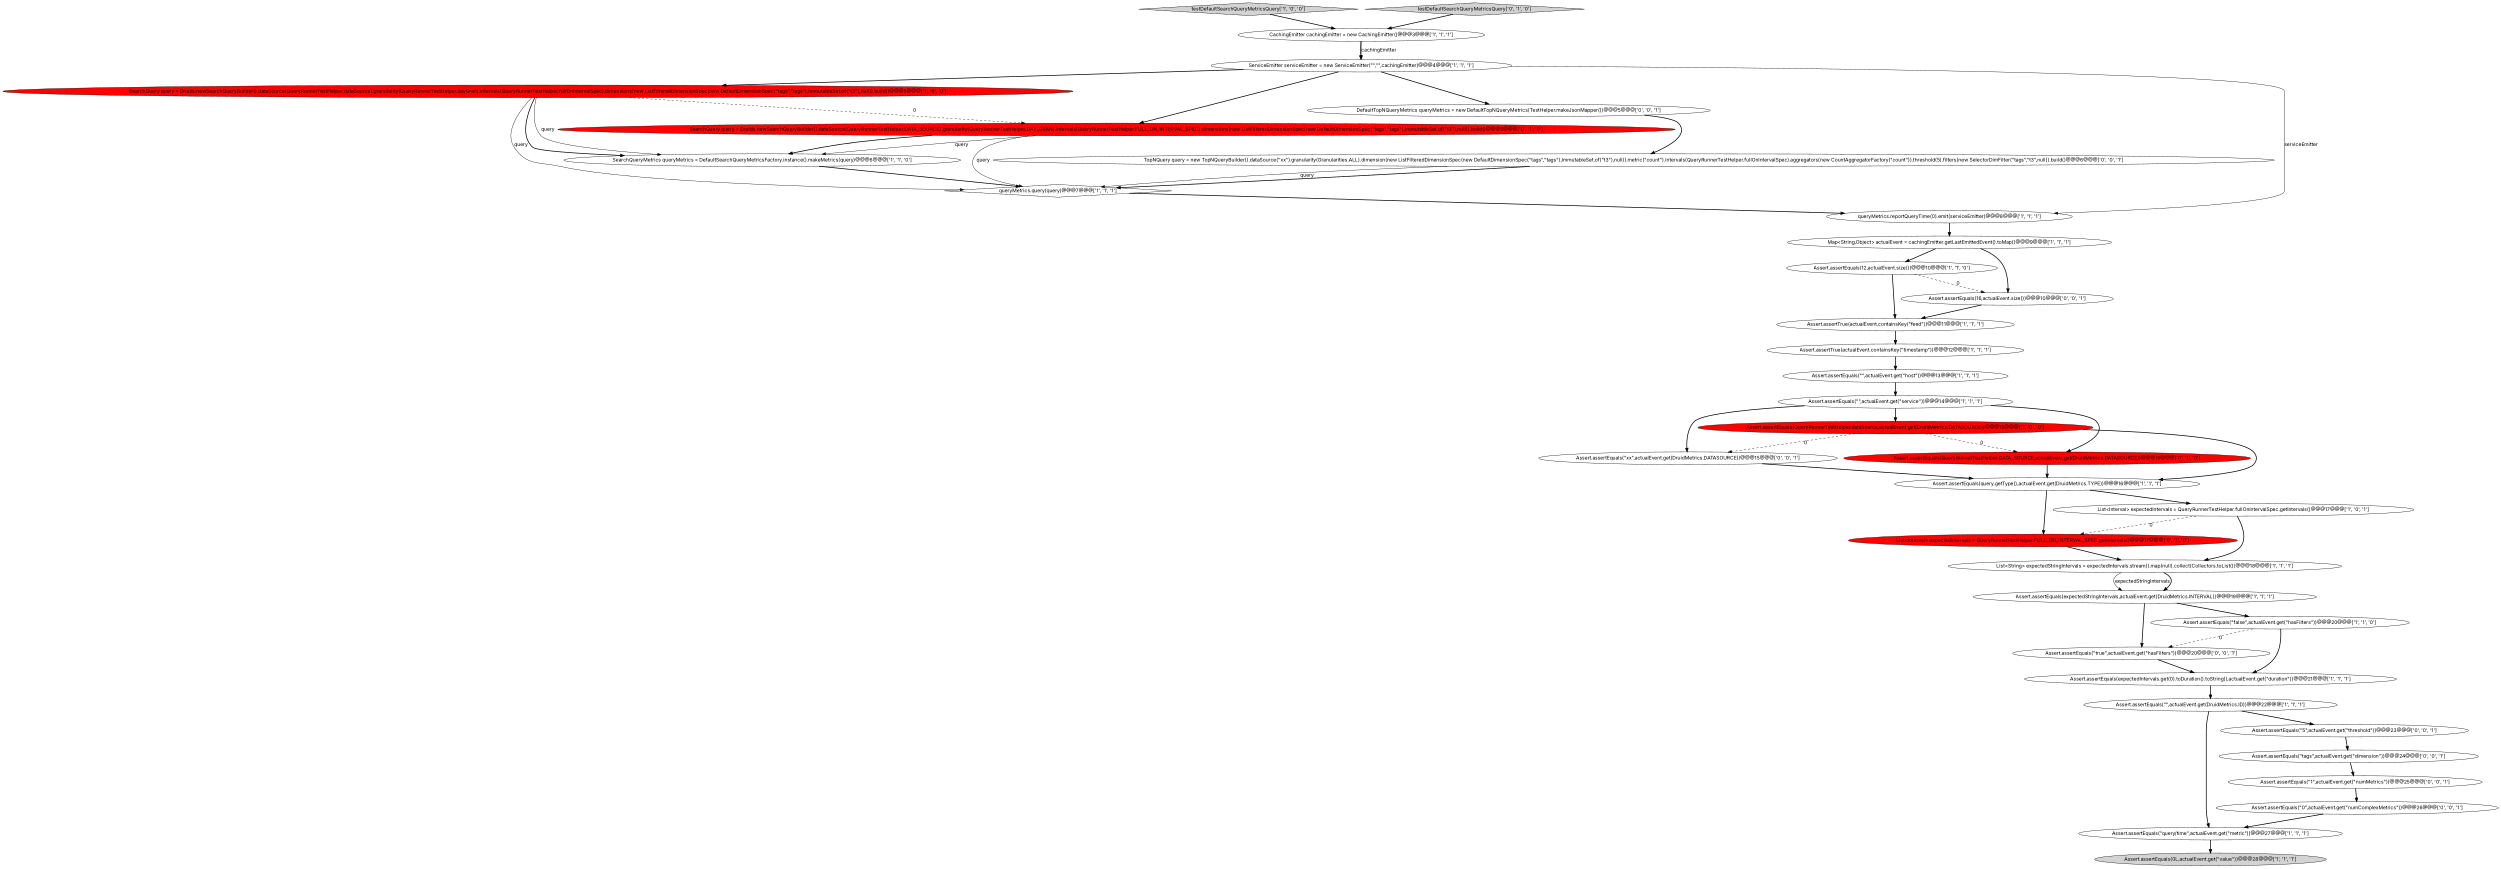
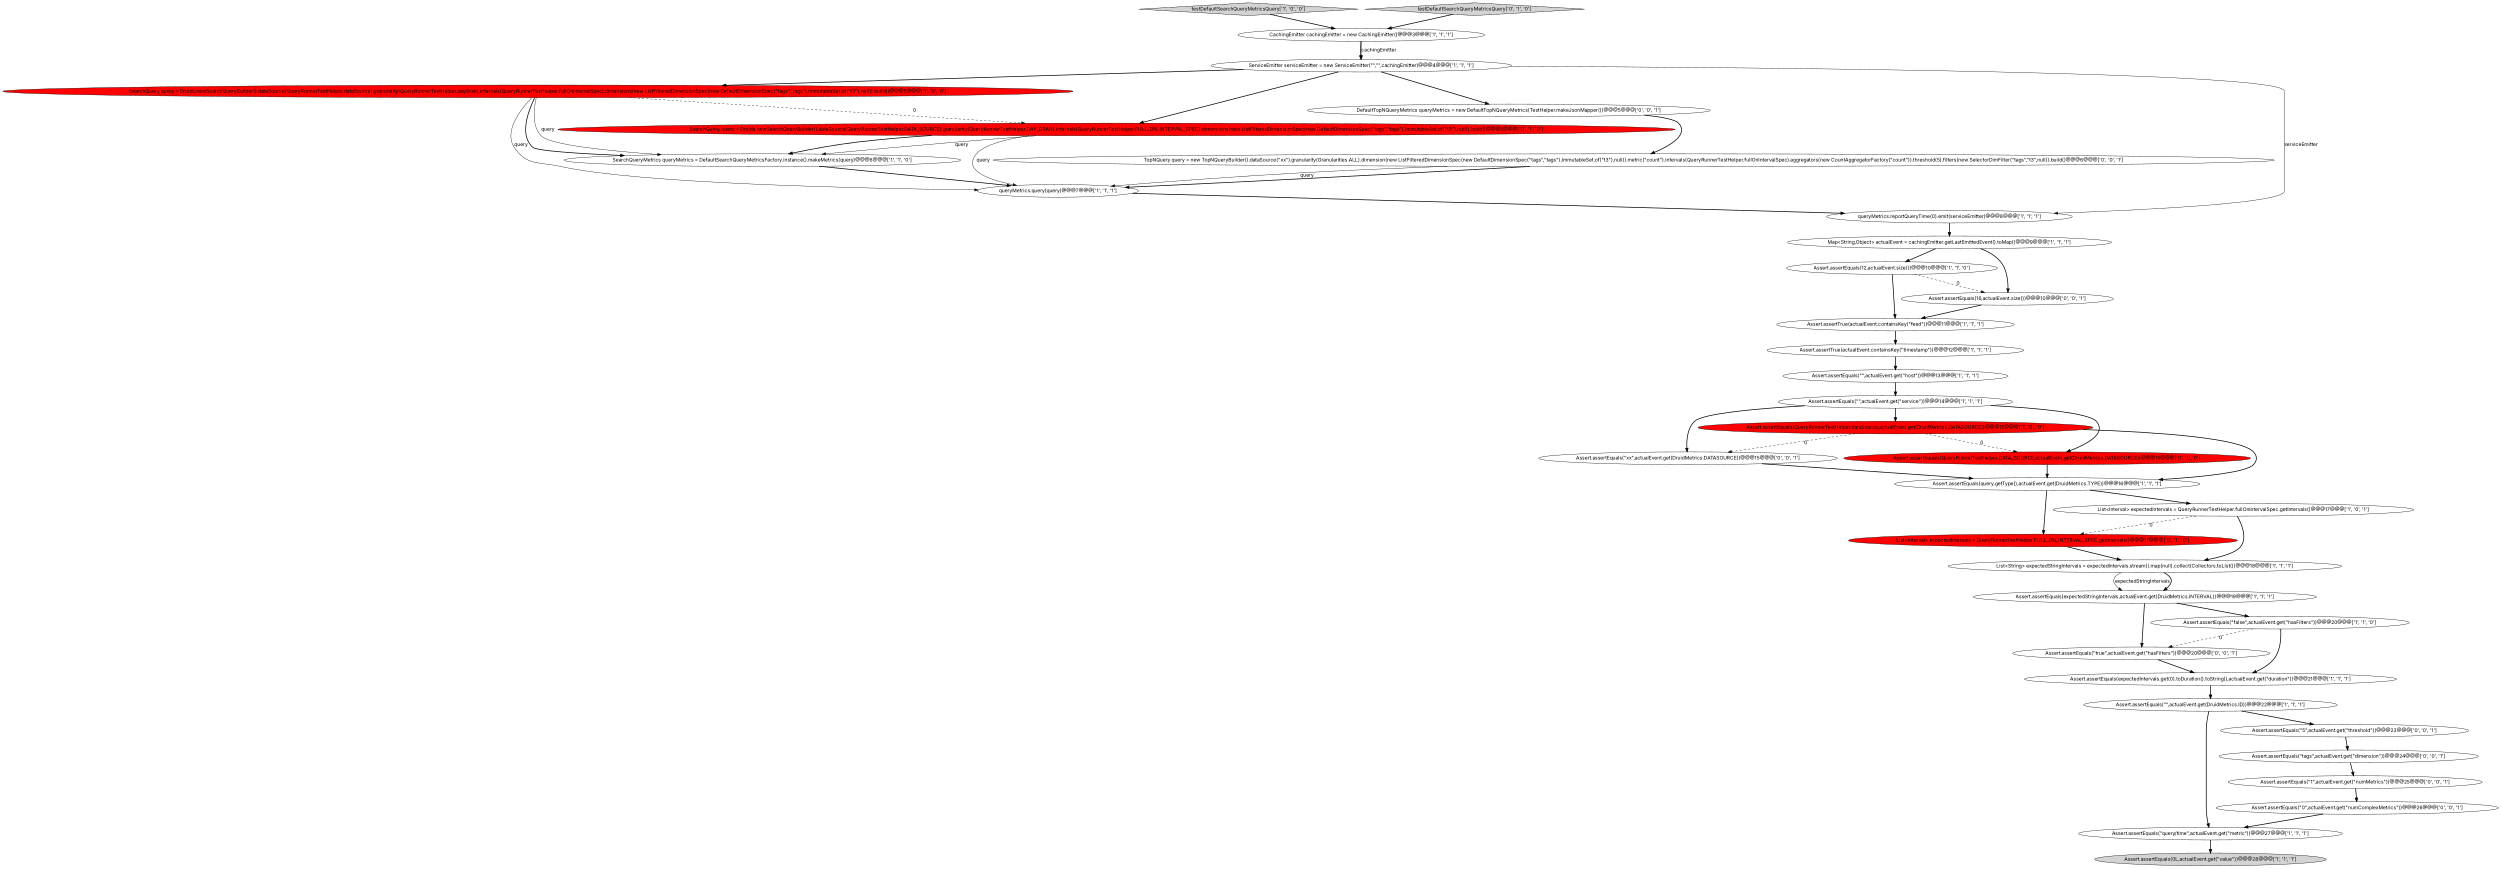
(1058, 191) -> (1058, 191)
